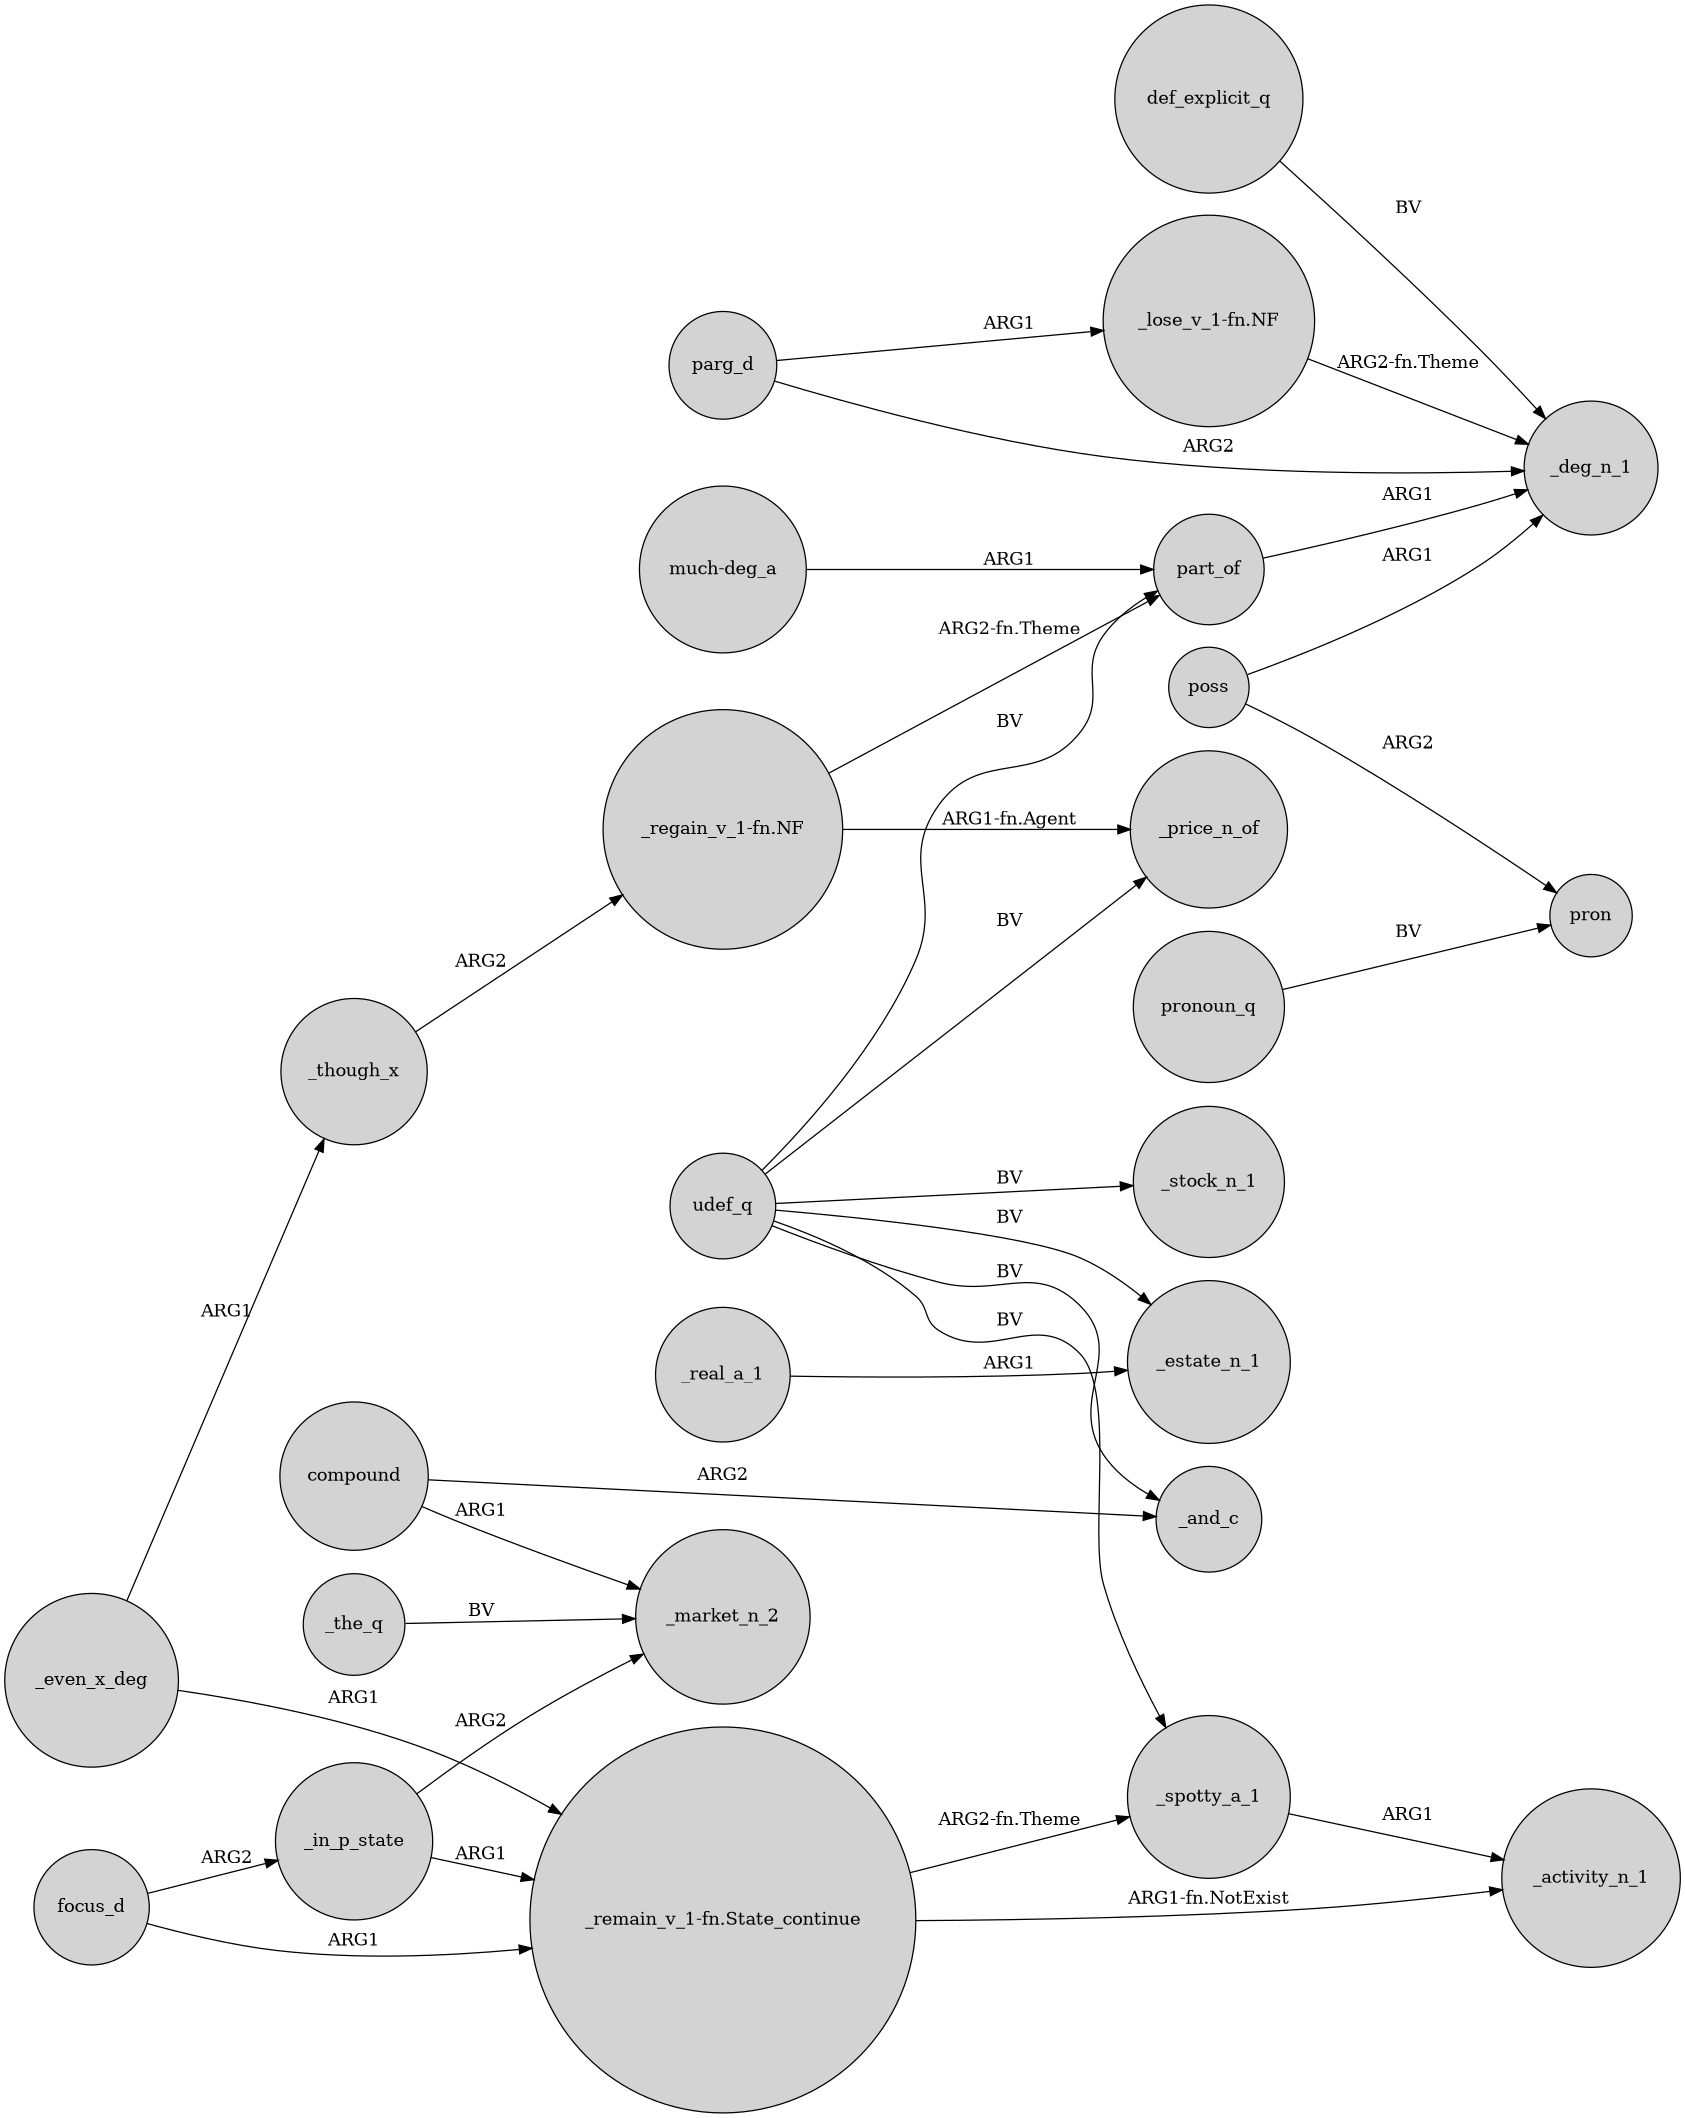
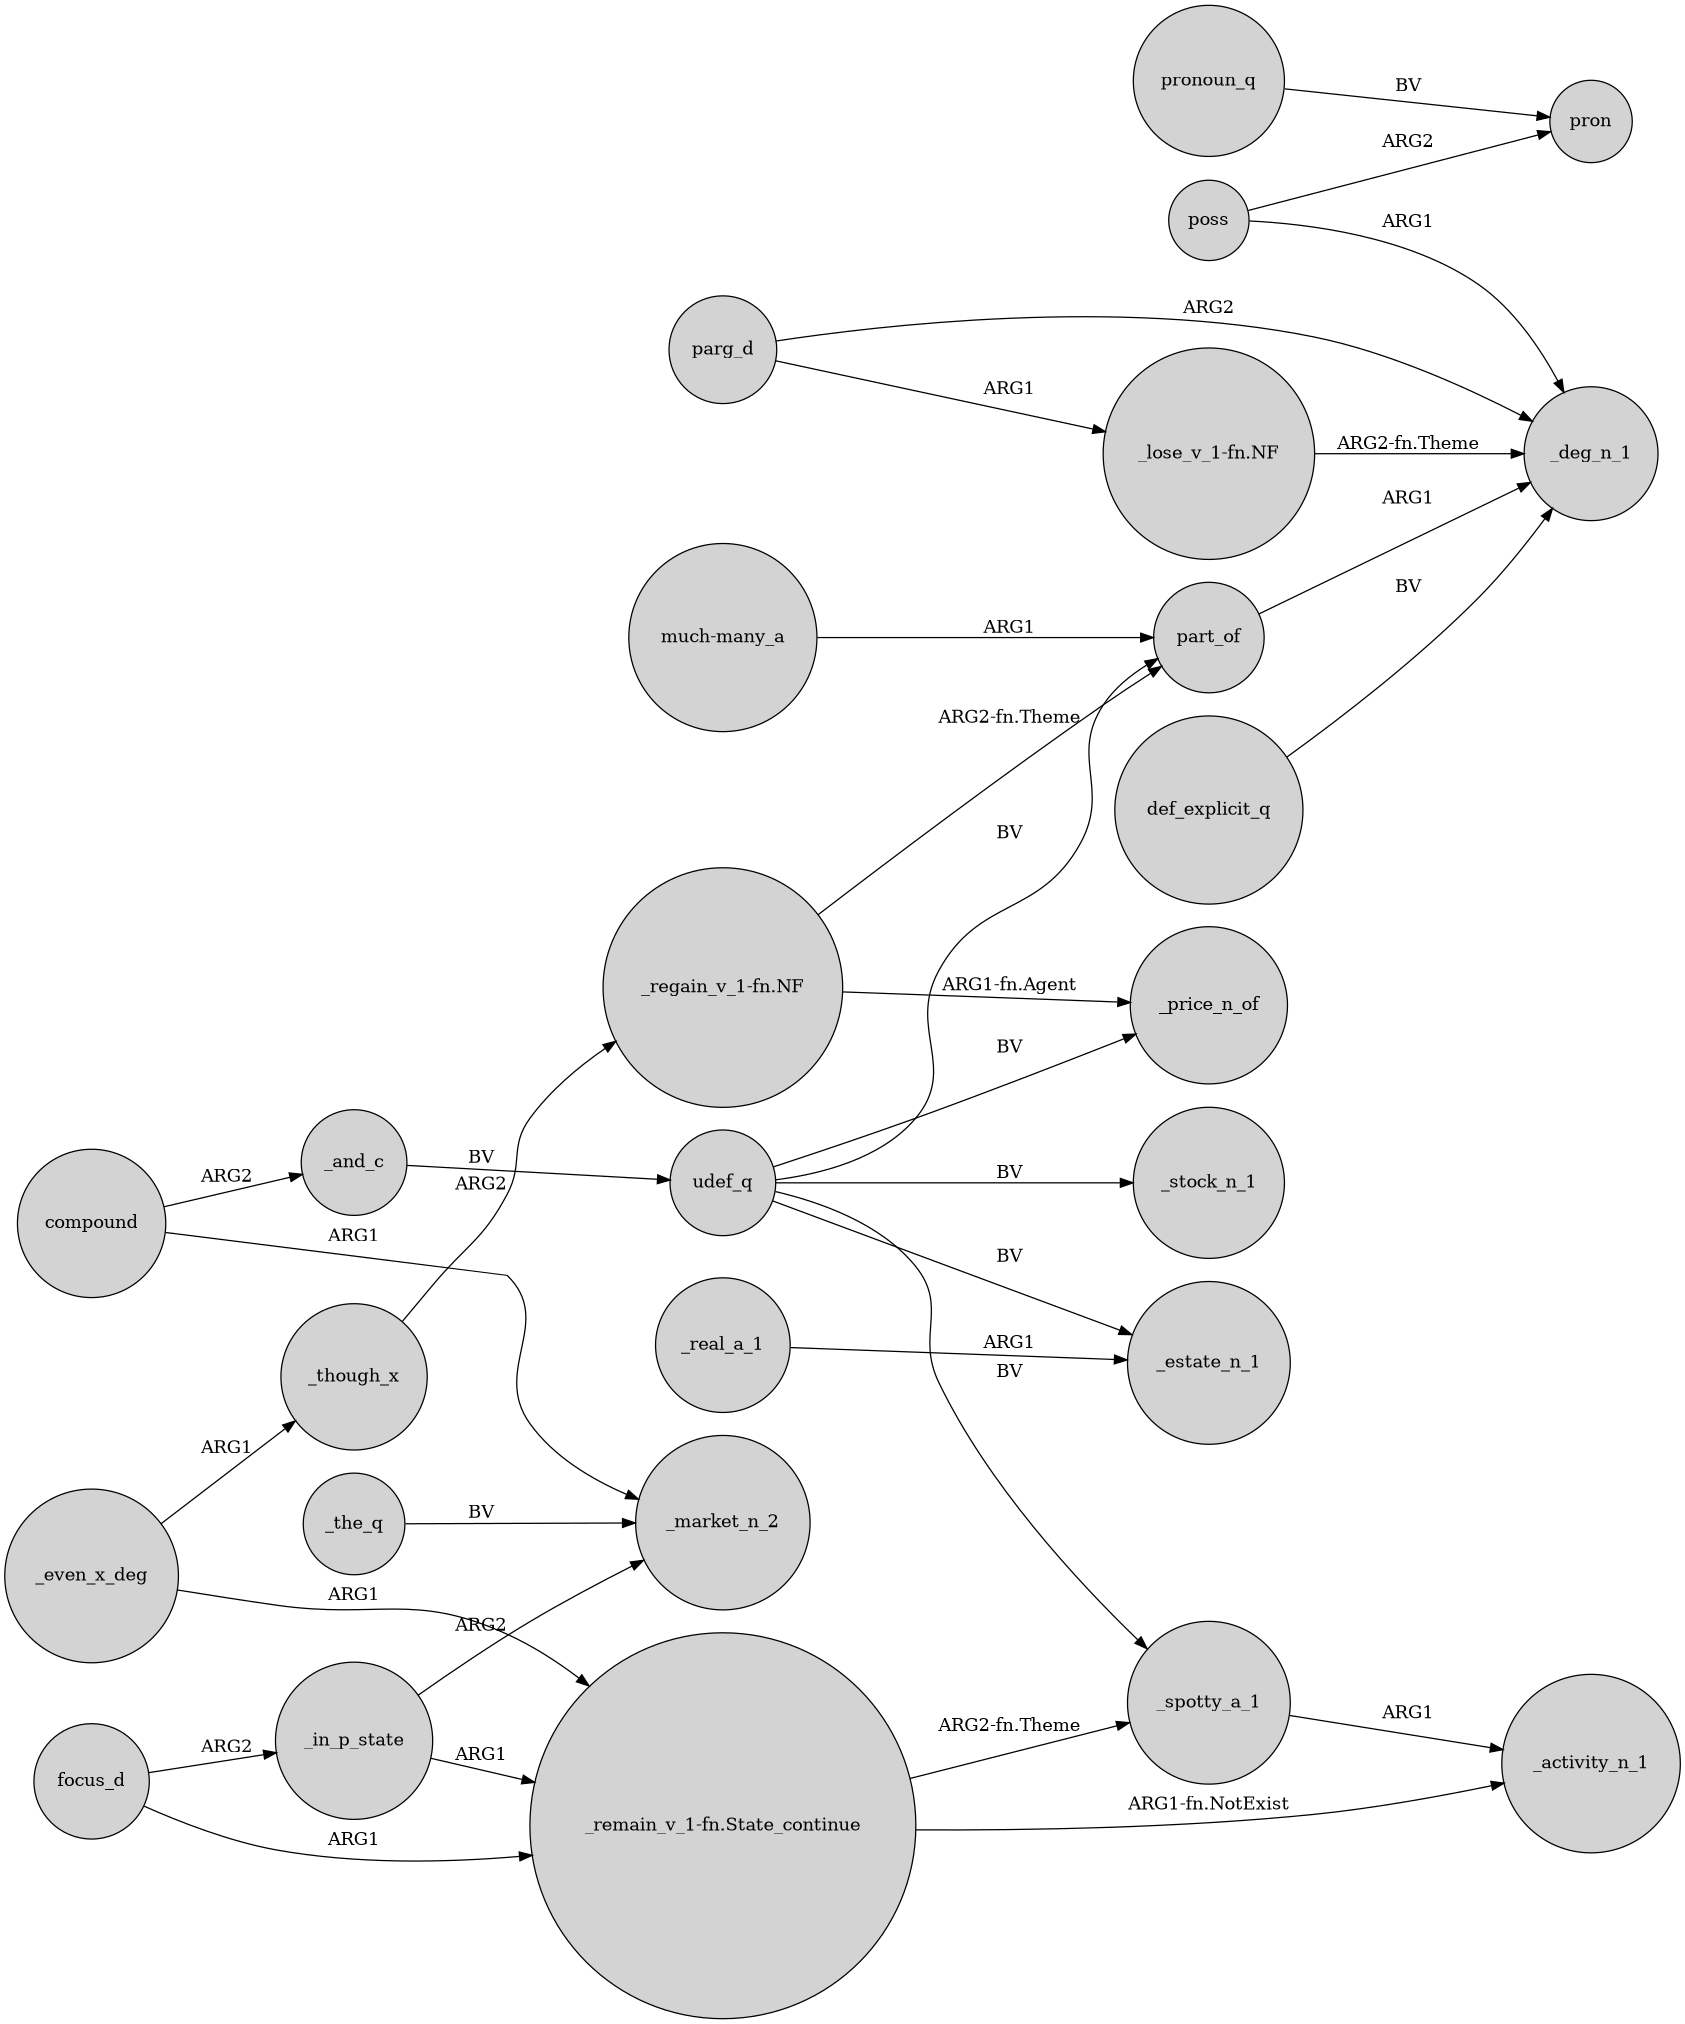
(723, 569) -> (723, 638)
(1033, 1283) -> (532, 1172)
